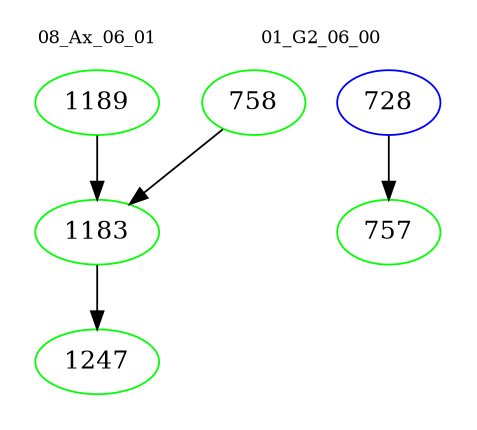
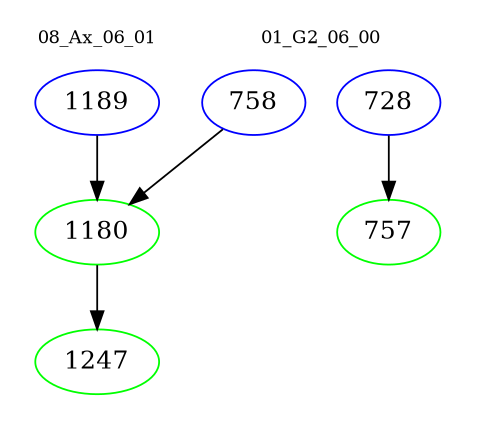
(97, 103) -> (97, 103)
(254, 103) -> (254, 103)
(97, 232) -> (97, 232)
